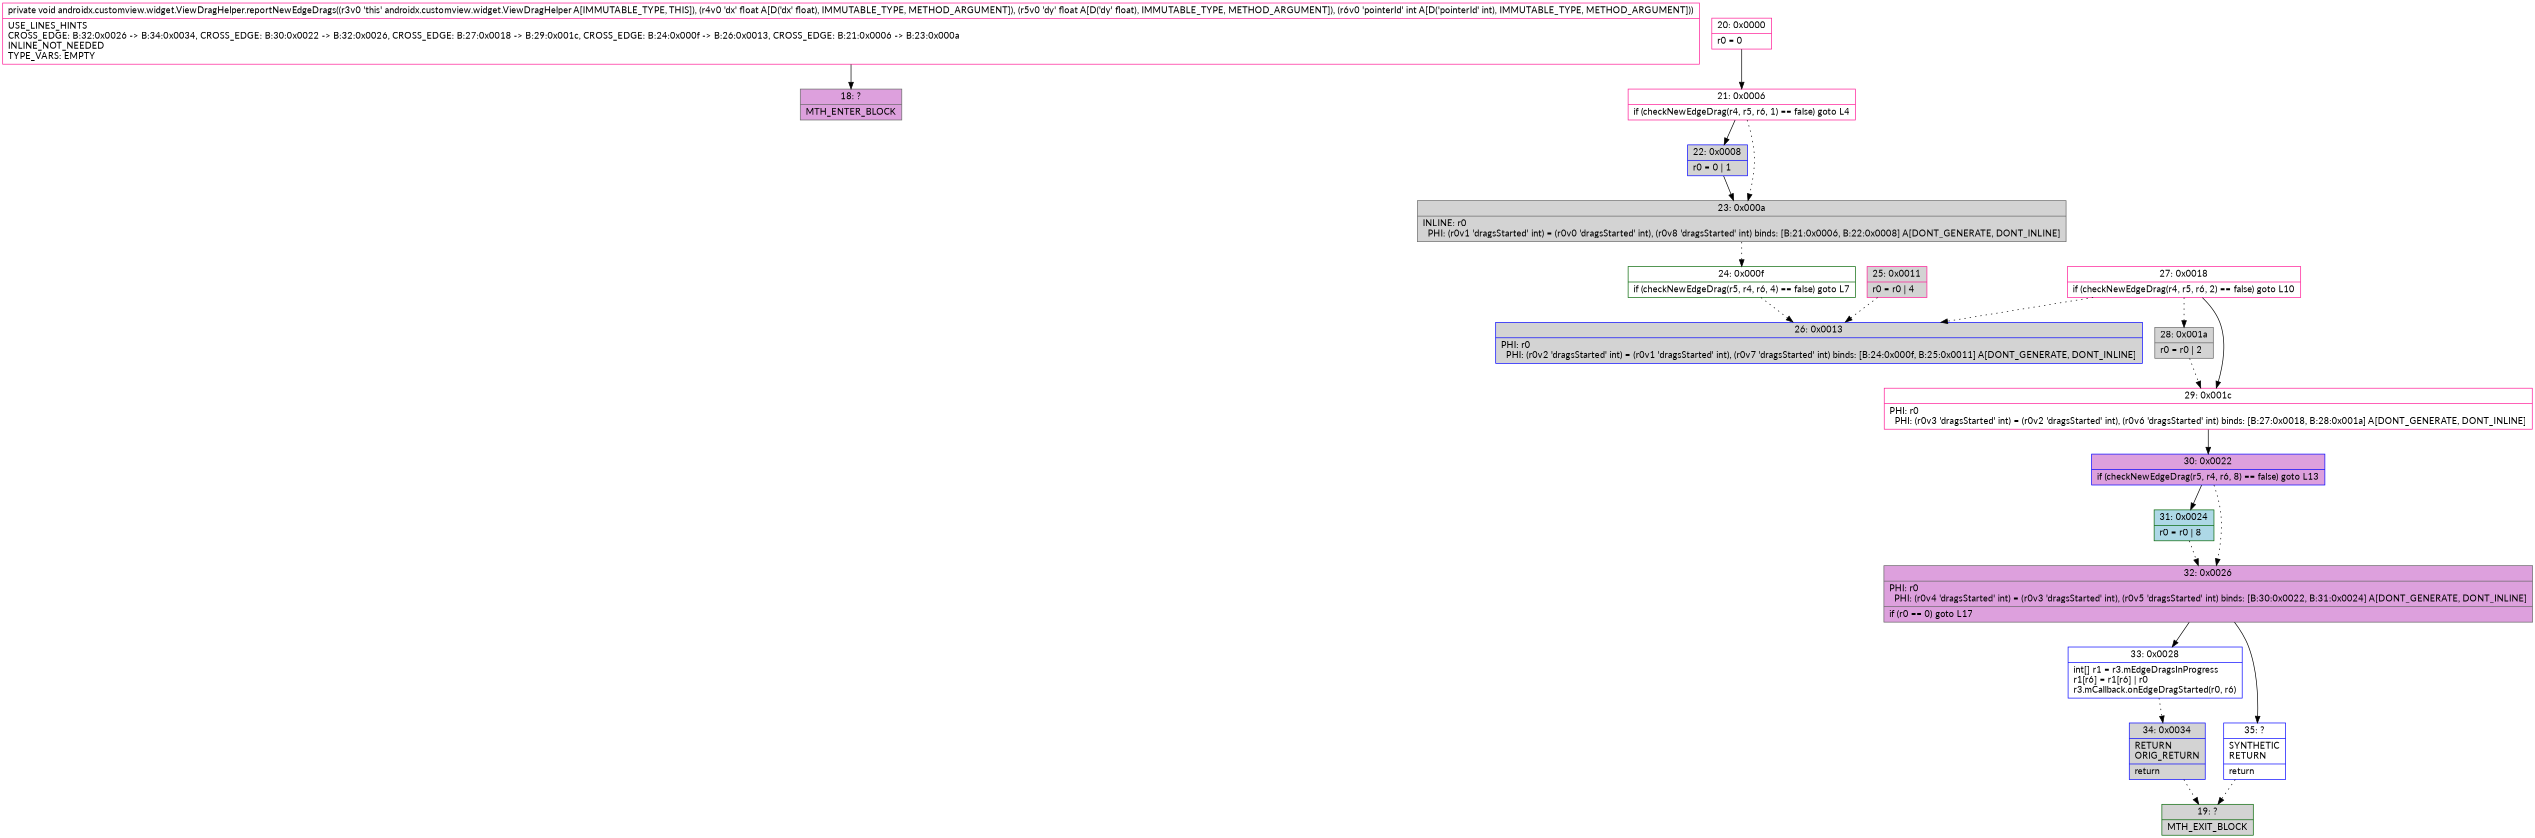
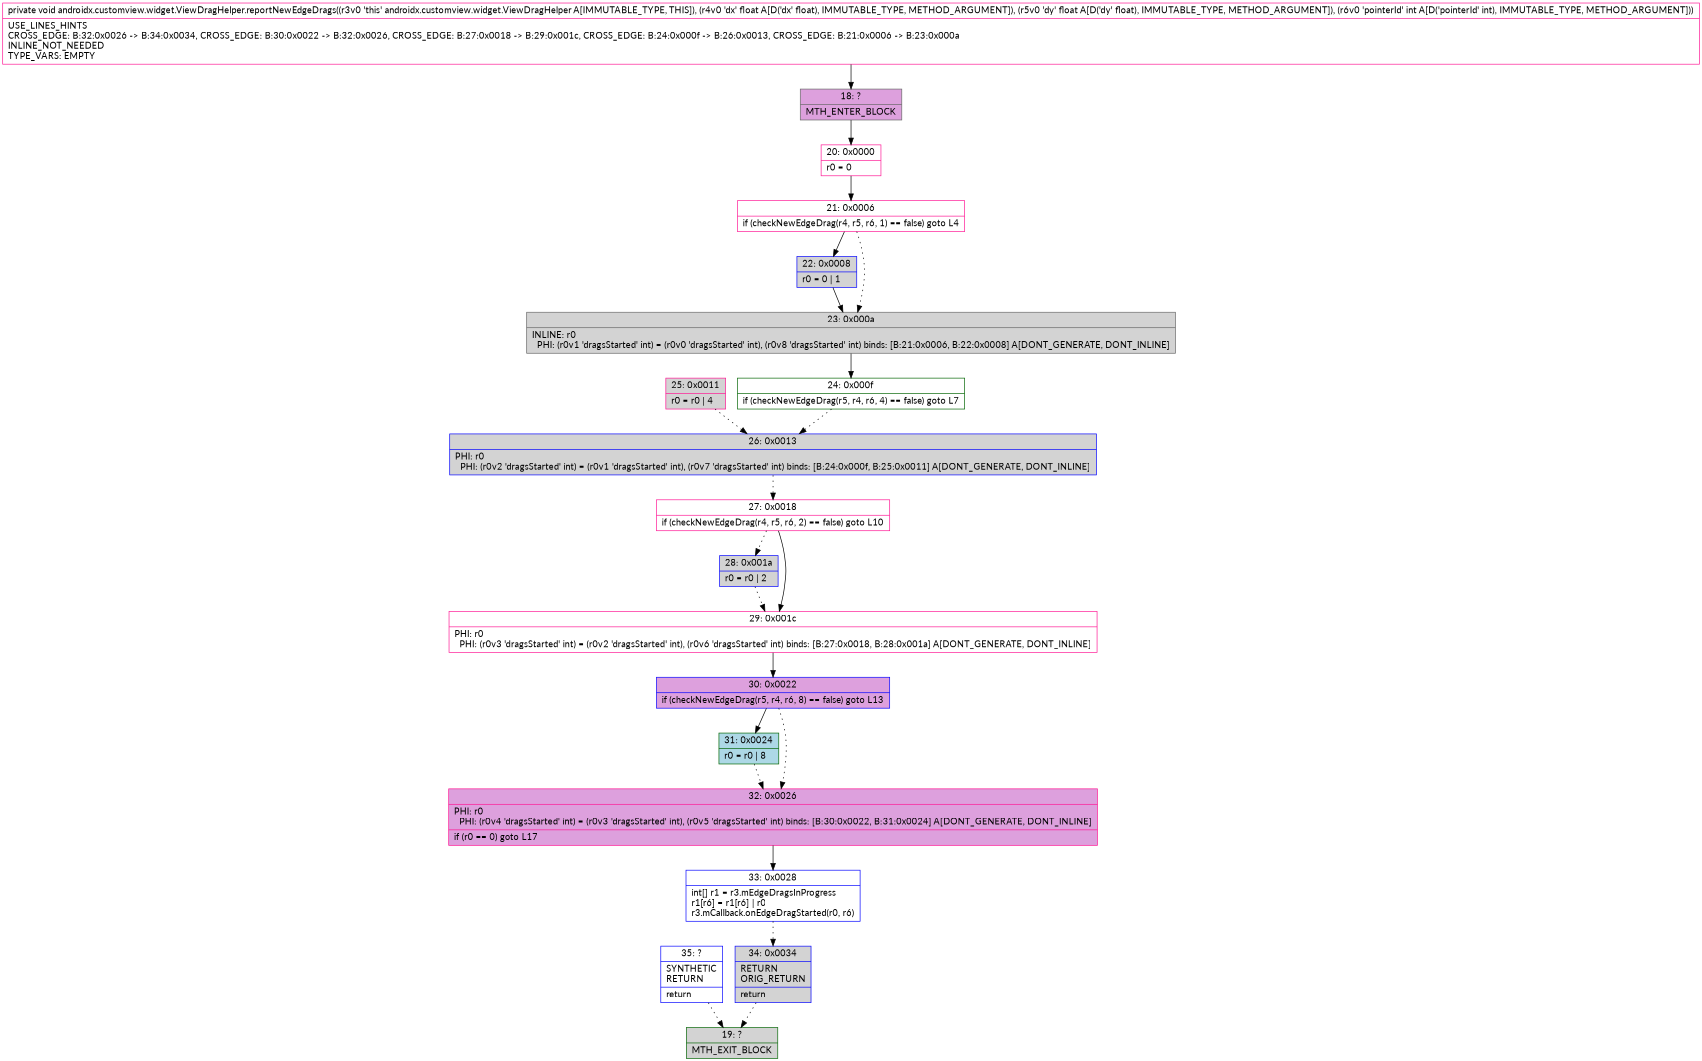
none -> (851, 129)
(1742, 251) -> (851, 362)
(2020, 309) -> (773, 484)
(2184, 343) -> (749, 571)
(2208, 594) -> (773, 817)
(2254, 667) -> none
